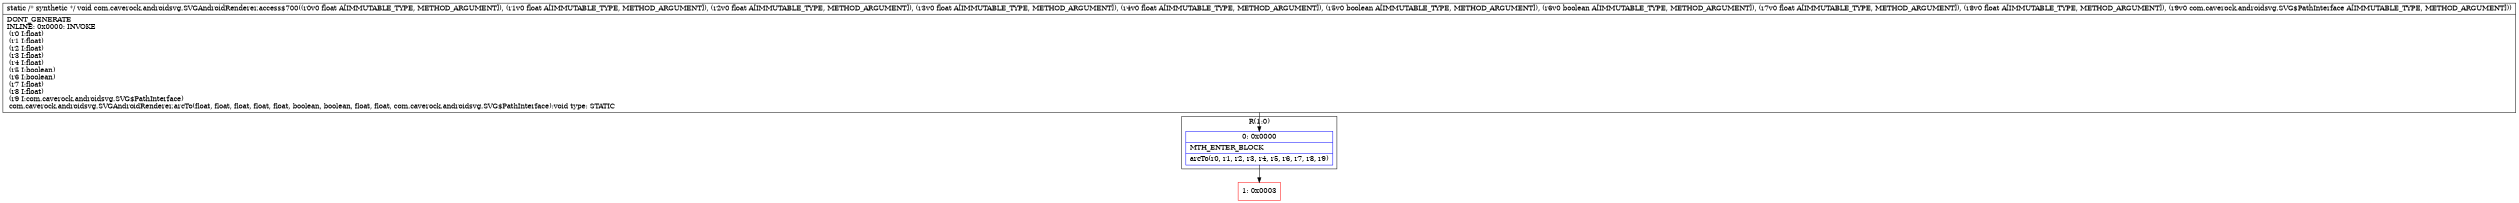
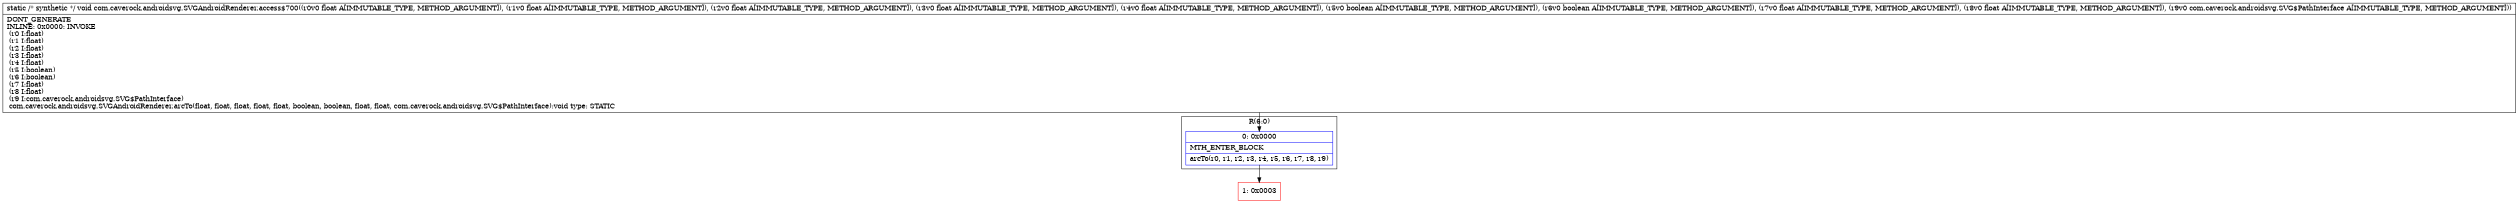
(1259, 122) -> (1259, 122)
